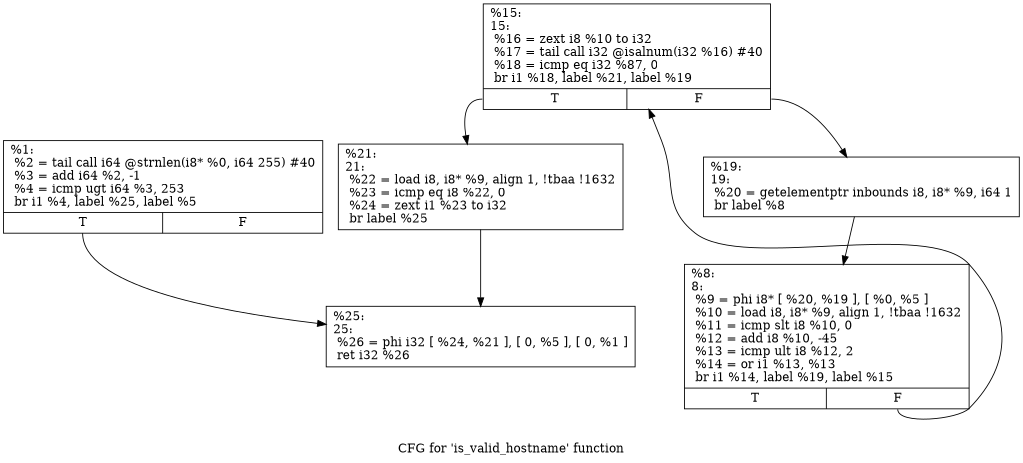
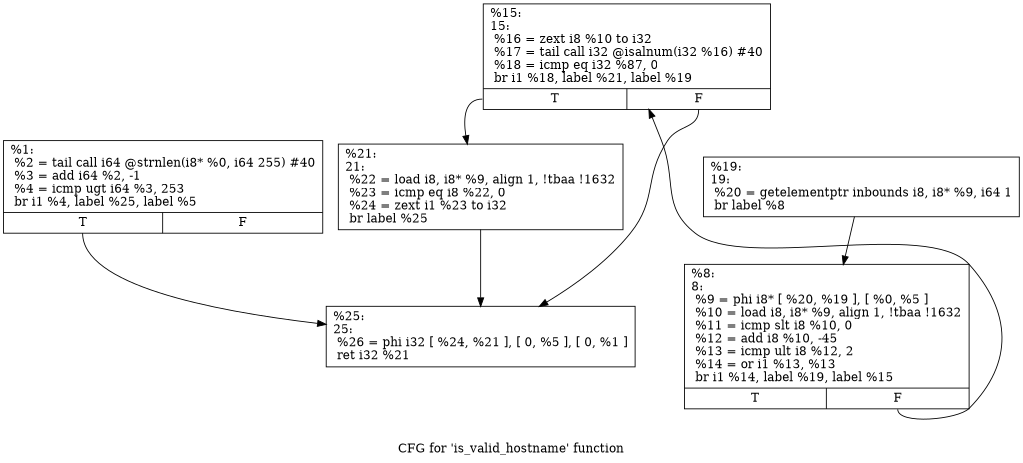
(813, 116) -> (641, 217)
(372, 356) -> (372, 356)
